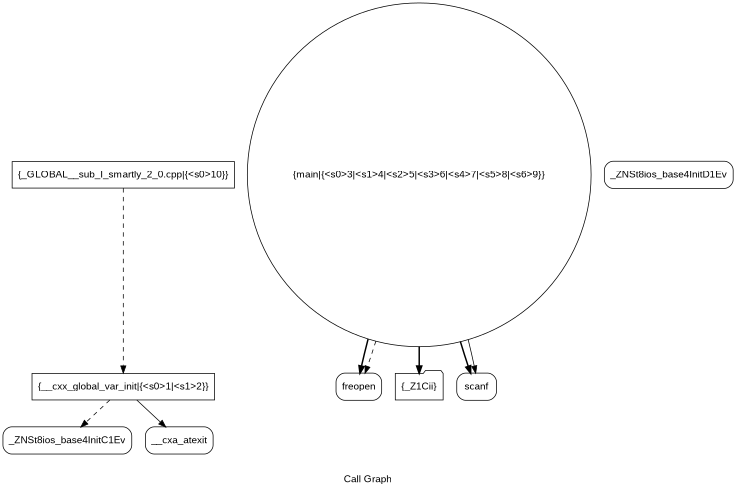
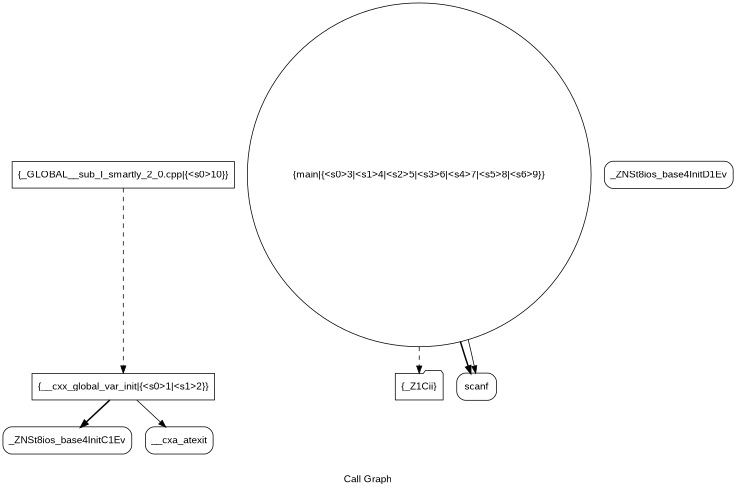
(419, 356) -> (419, 356)
(359, 387) -> none
(98, 411) -> (98, 411)
